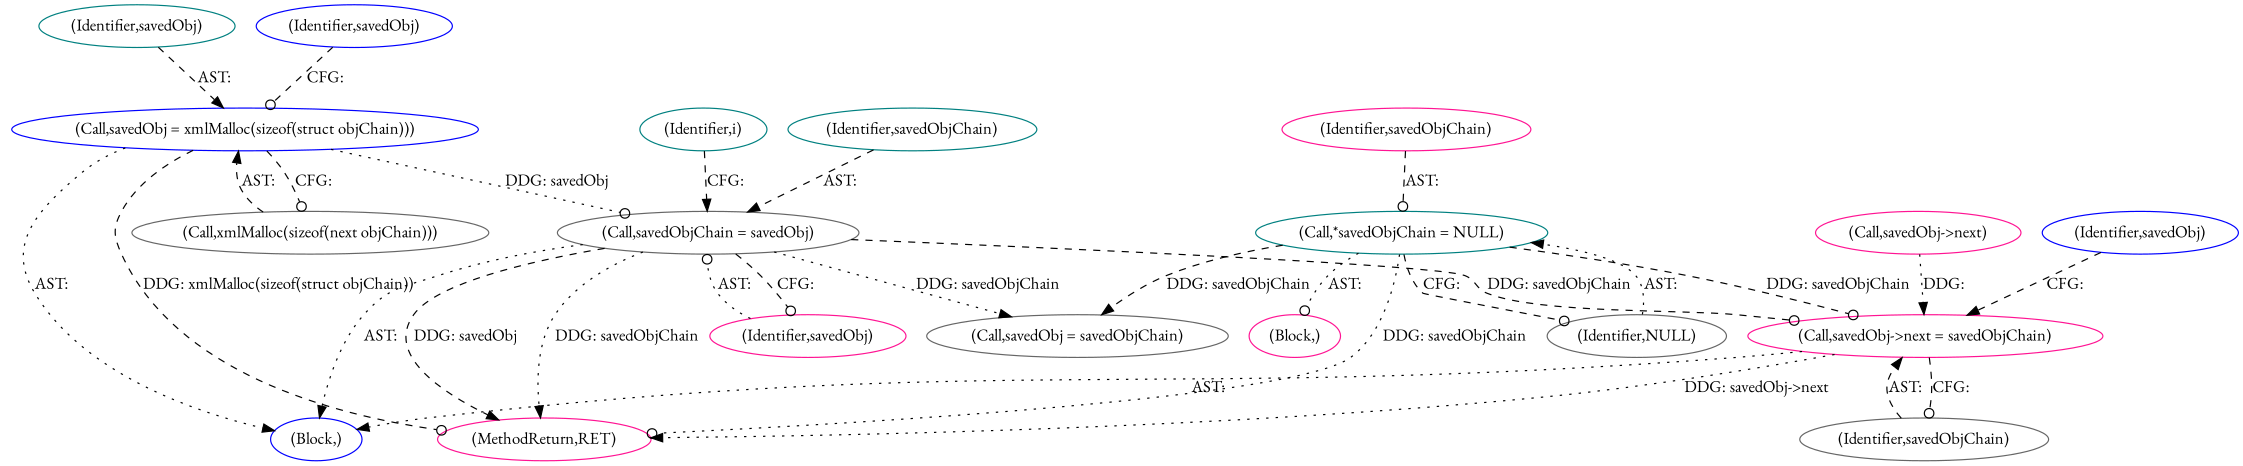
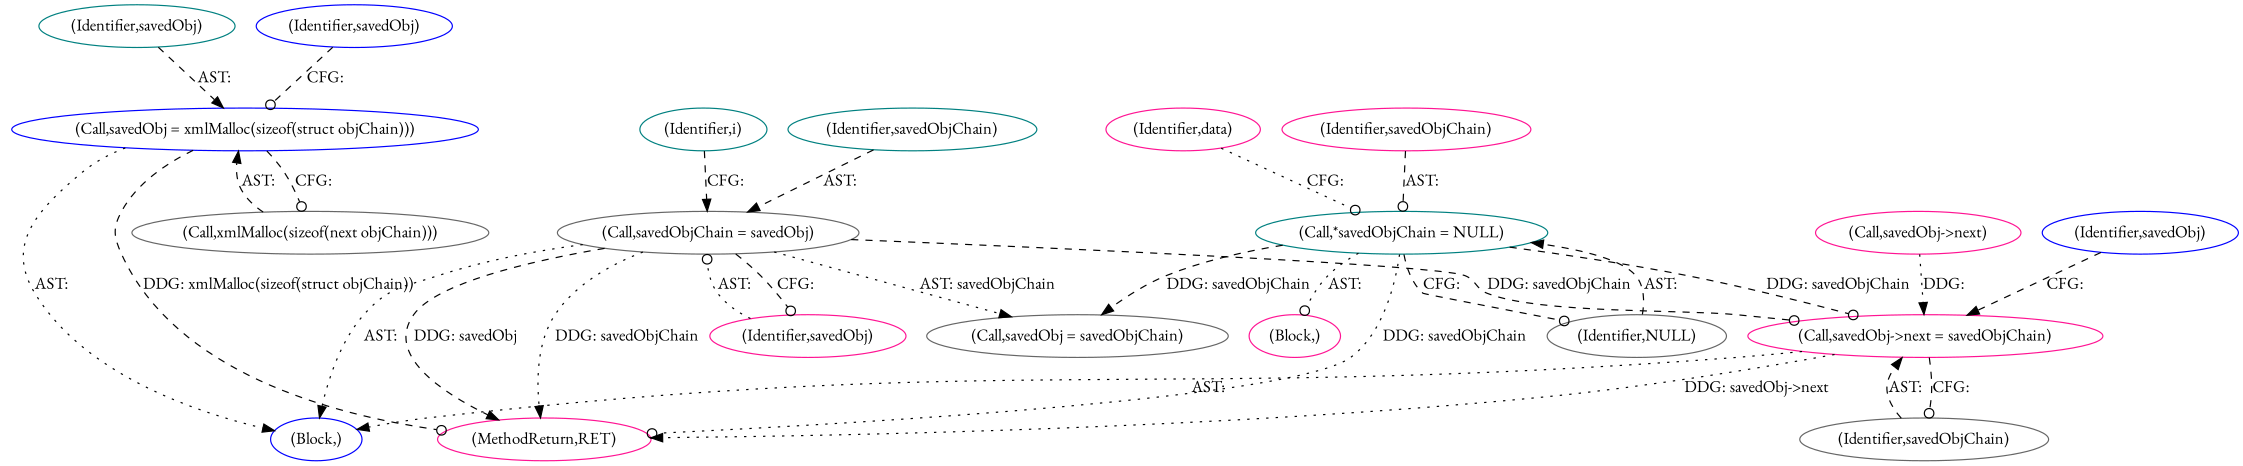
none -> (1183, 129)
(476, 181) -> none
(1635, 275) -> (1635, 275)
(988, 284) -> (988, 284)
